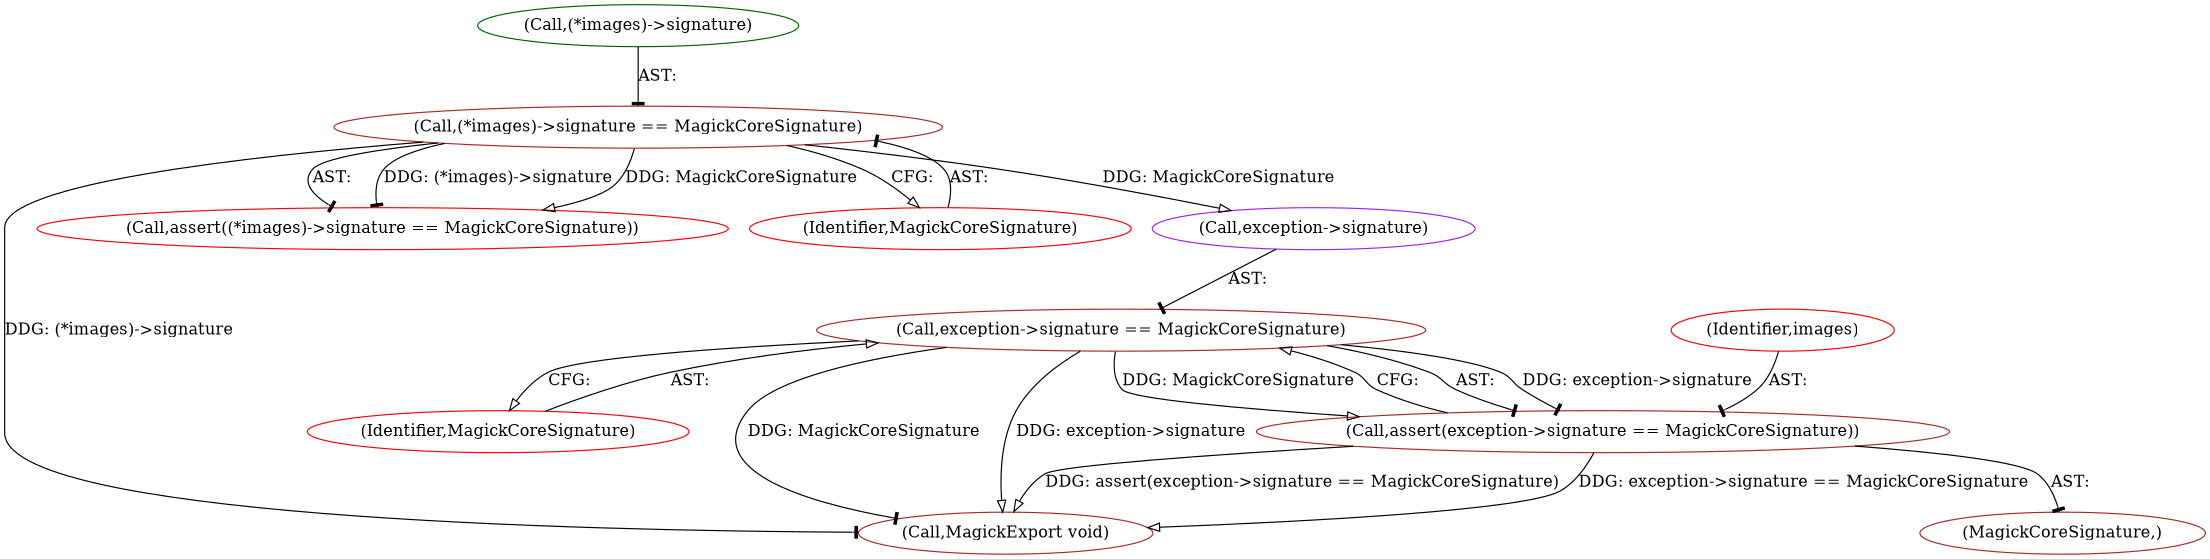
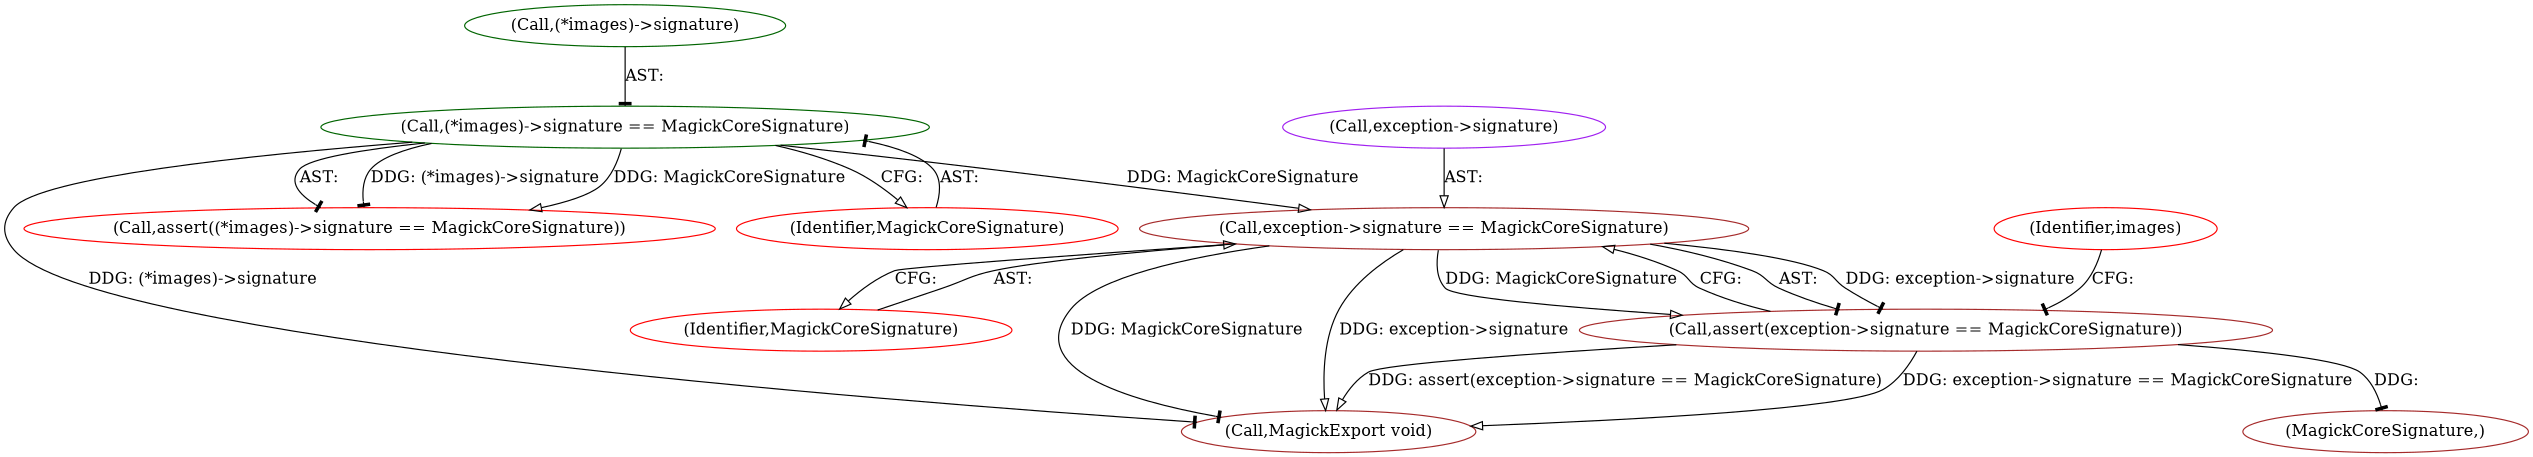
(638, 127) -> (625, 127)
(1013, 171) -> (1040, 175)
(1221, 278) -> (1444, 172)
(1791, 381) -> (2116, 279)
(2073, 482) -> (2399, 381)
